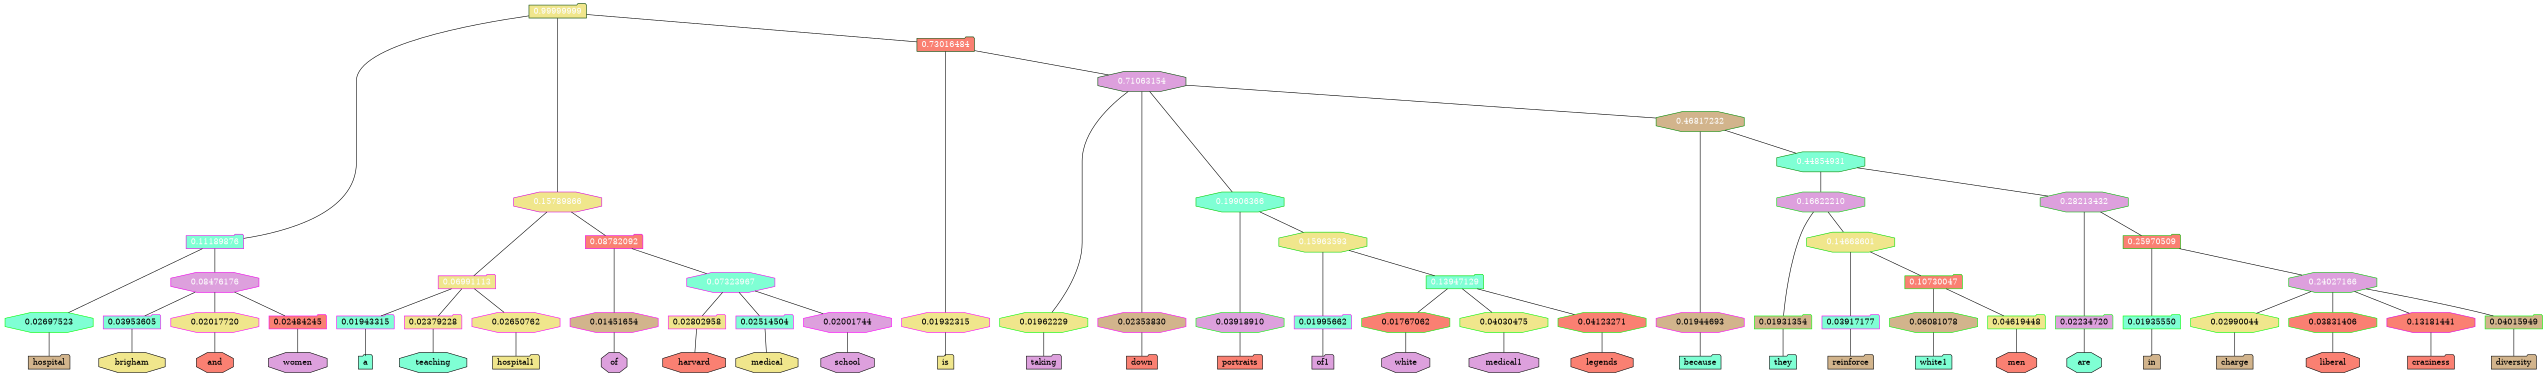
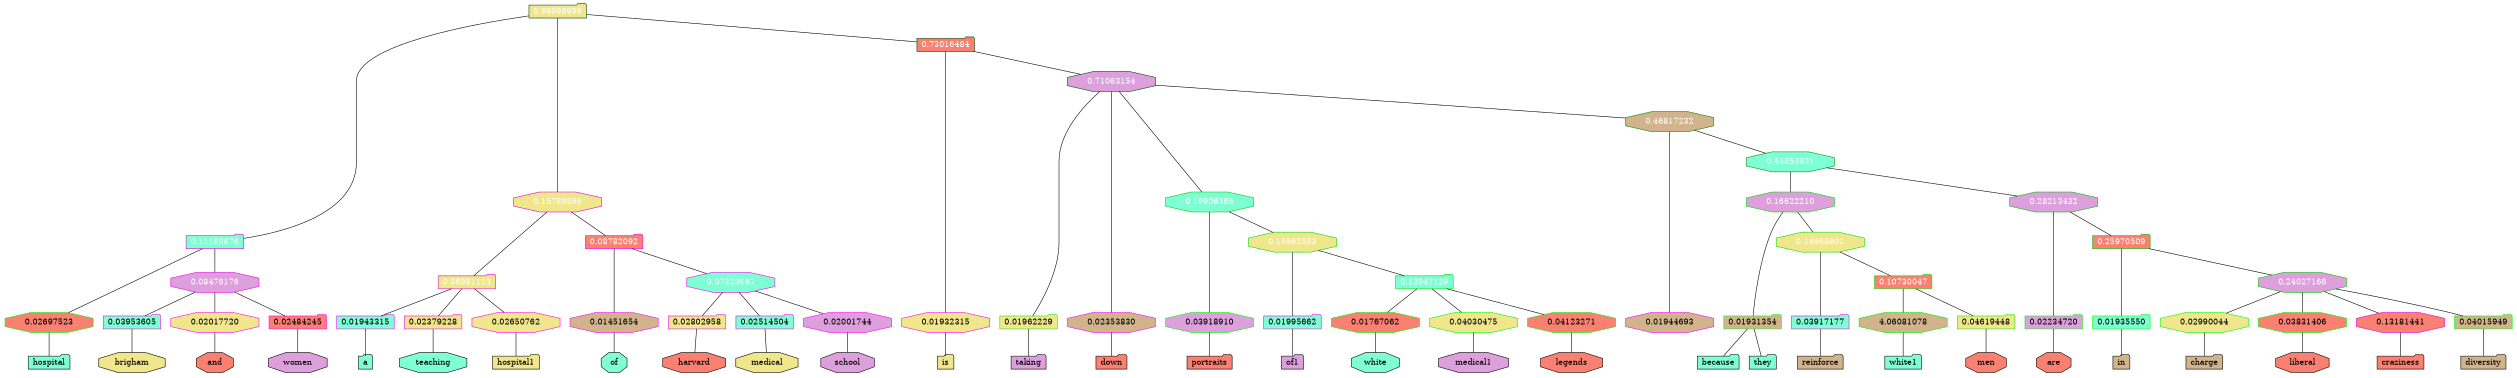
(49, 322) -> (49, 322)
(1044, 322) -> (1029, 322)
(1934, 322) -> (1903, 322)
(1700, 344) -> (1735, 343)
(49, 363) -> (49, 363)
(614, 363) -> (614, 363)
(1406, 363) -> (1375, 363)
(2084, 363) -> (2054, 363)
